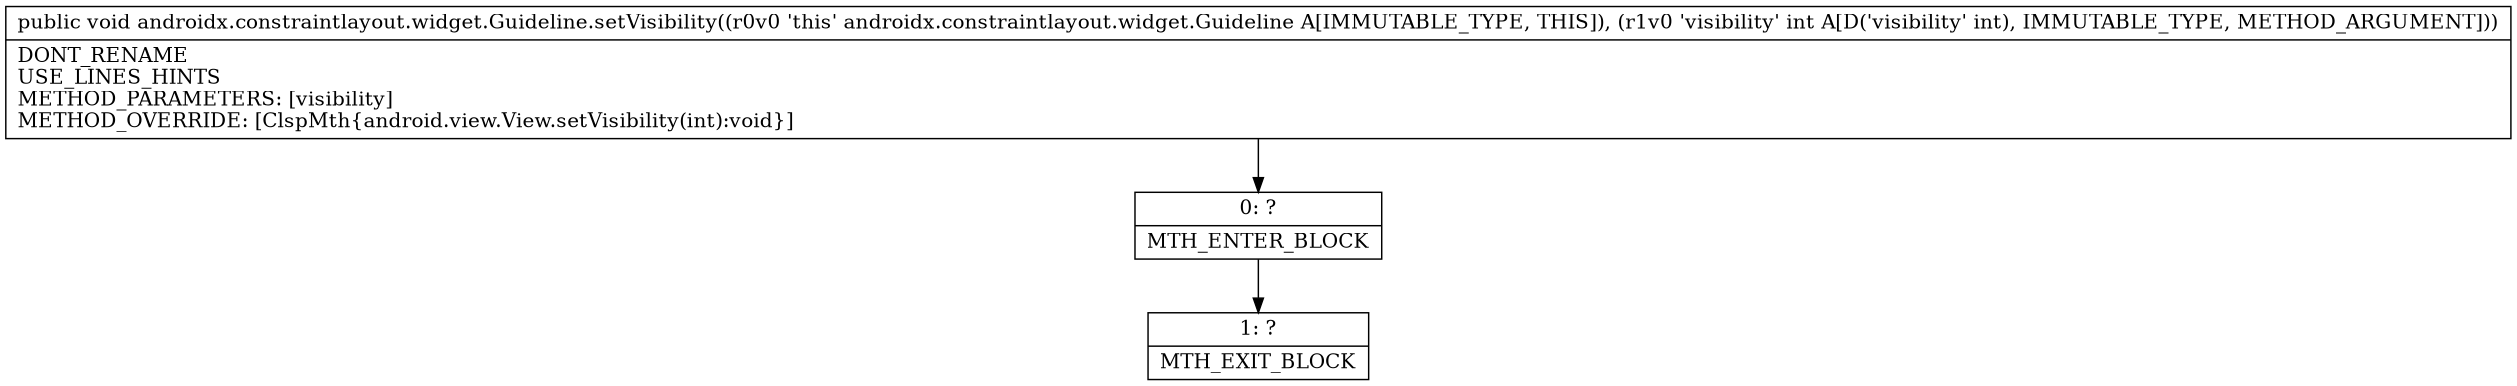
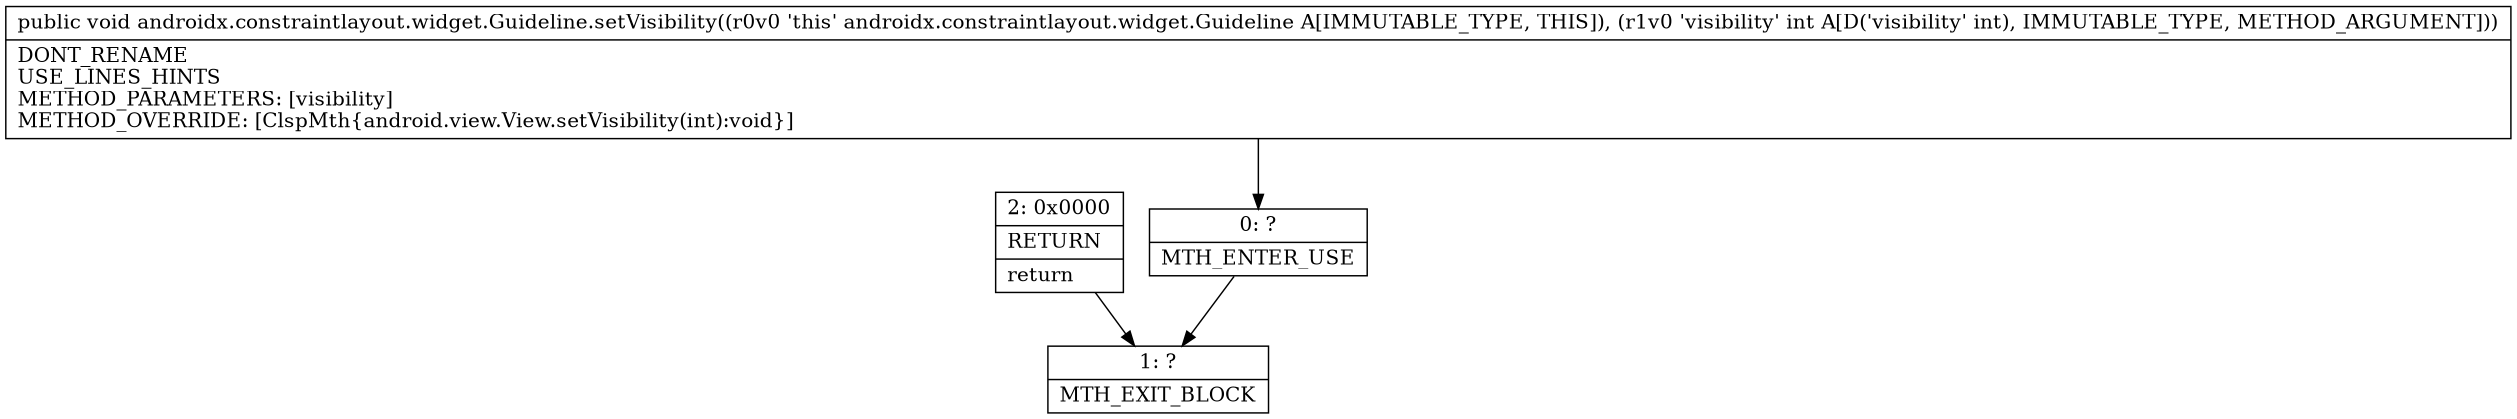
none -> (1060, 242)
(1258, 242) -> (1258, 258)
